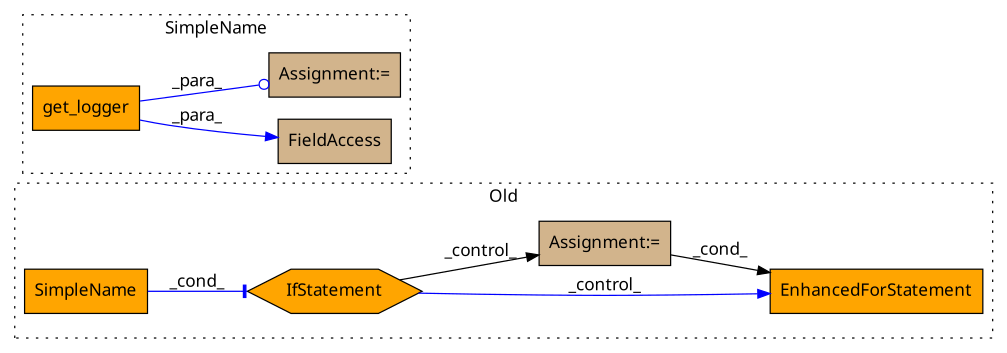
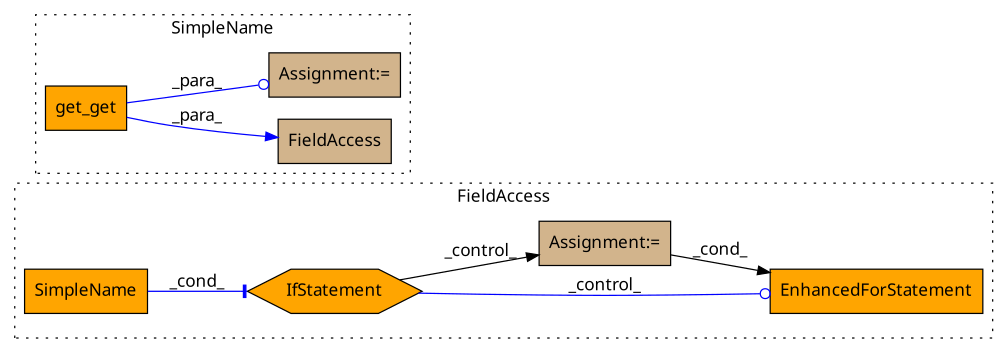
(86, 108) -> (86, 108)
(504, 197) -> (504, 197)
(588, 295) -> (589, 295)
